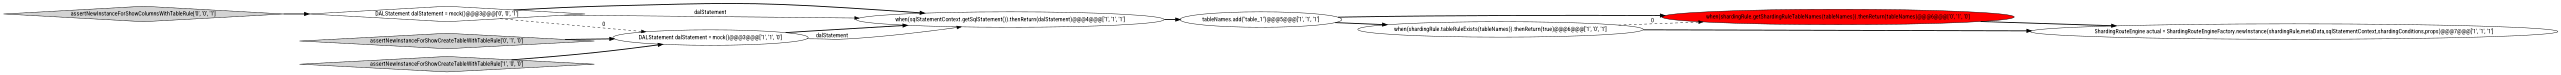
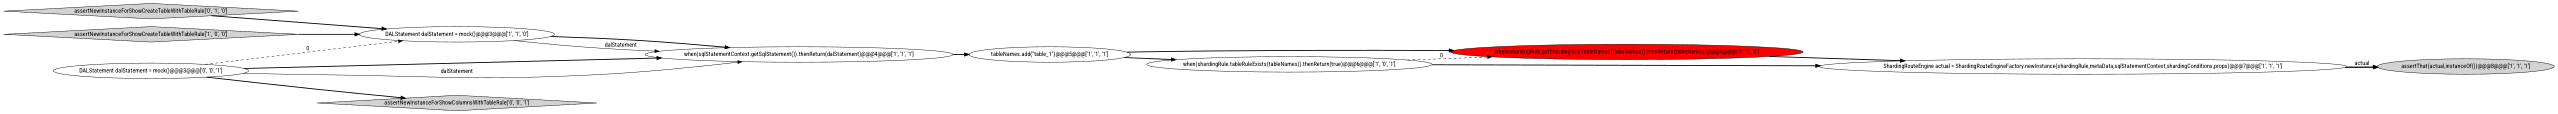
(294, 14) -> (304, 88)
(447, 14) -> (151, 71)
none -> (2466, 67)
